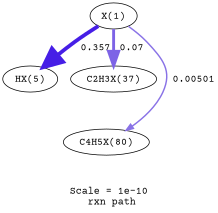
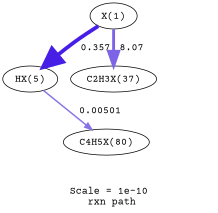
(129, 47) -> (129, 47)
(167, 75) -> (65, 108)
